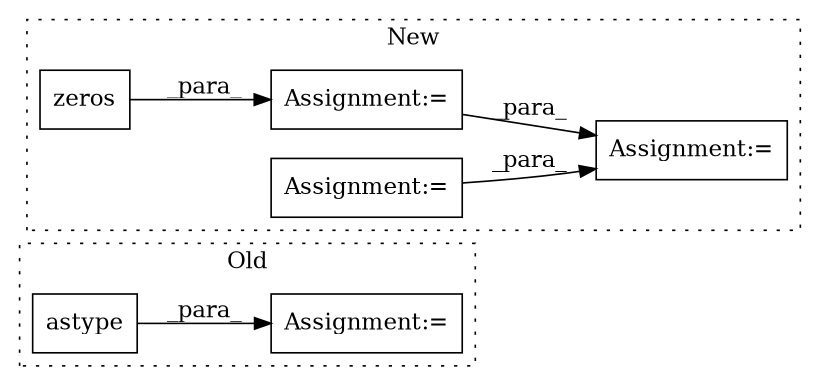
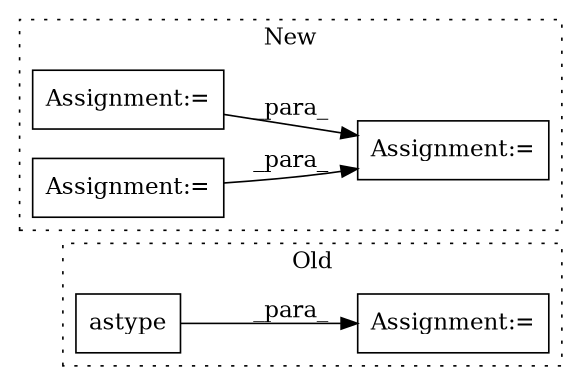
(85, 100) -> none
